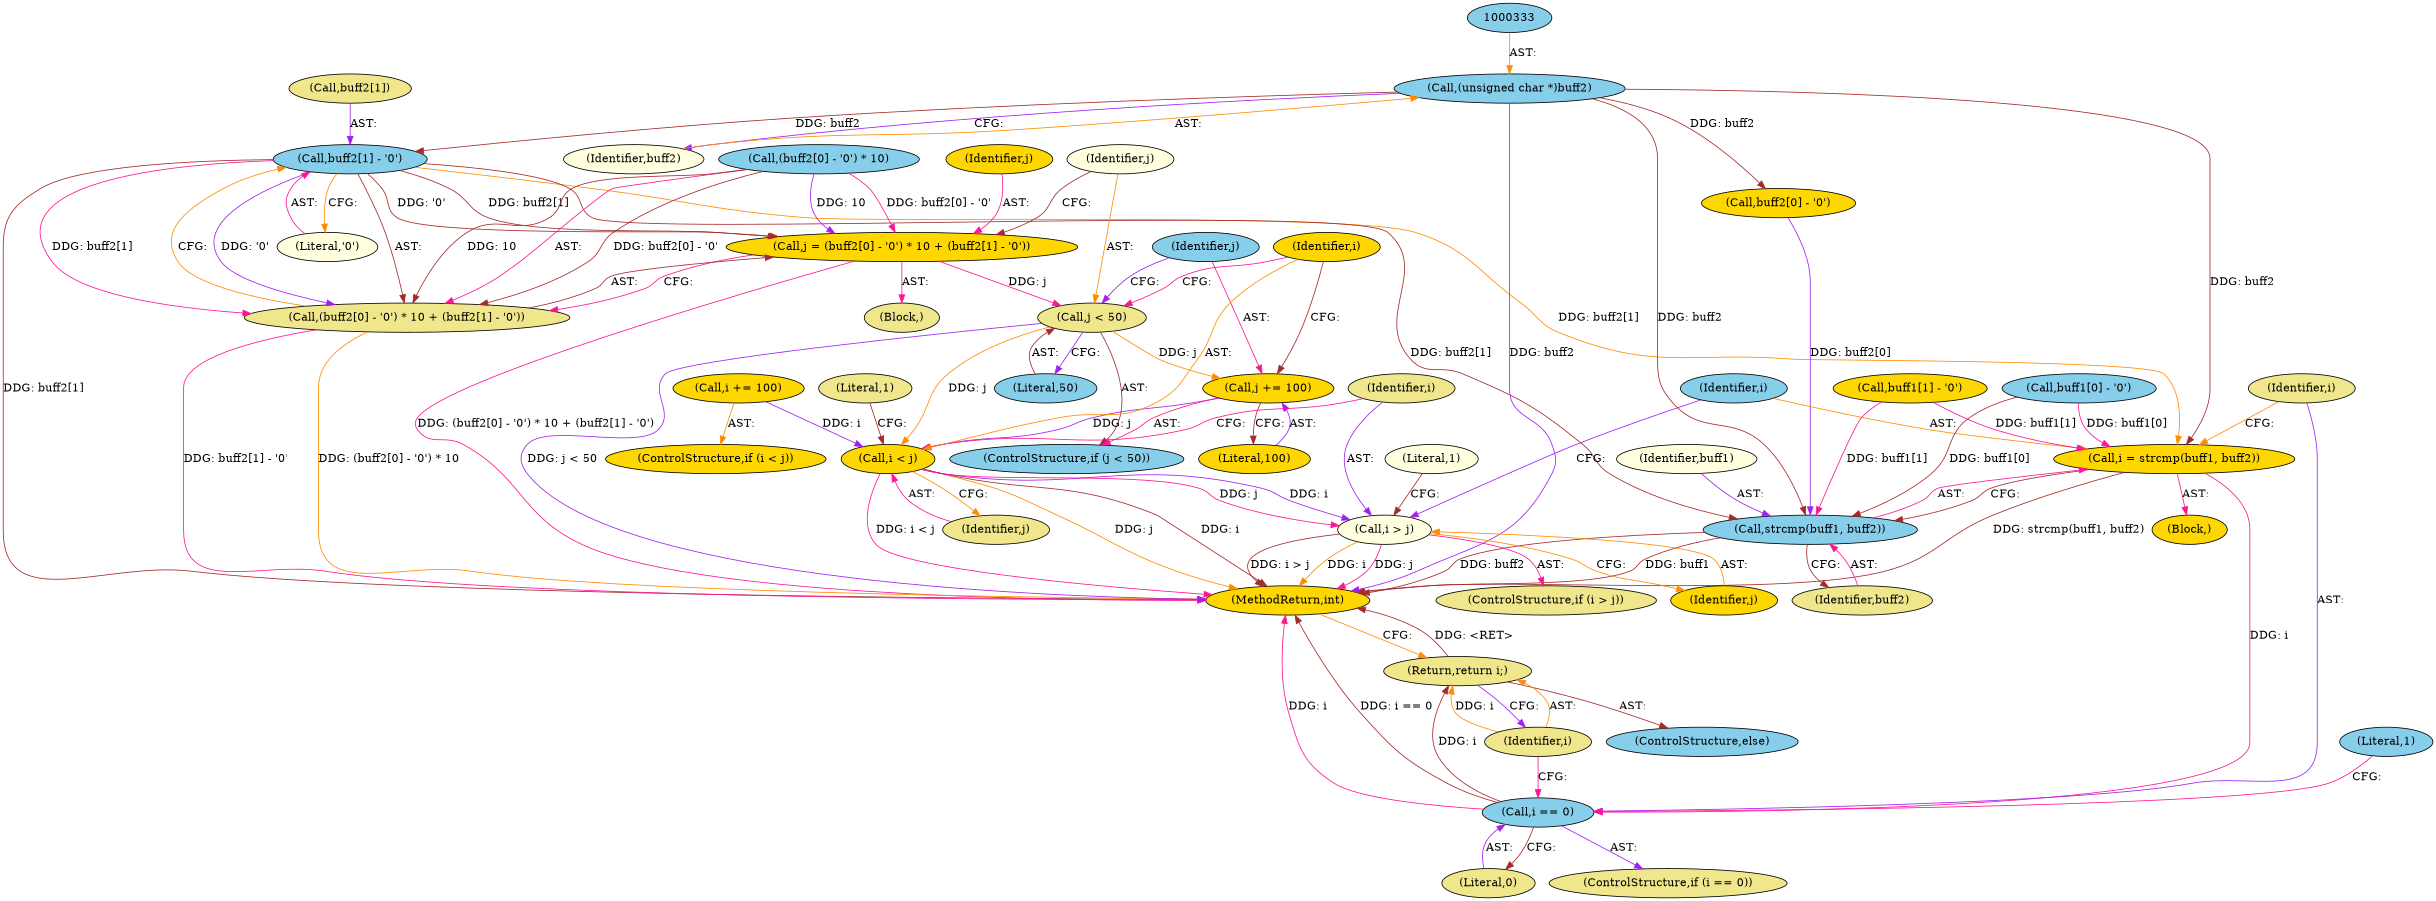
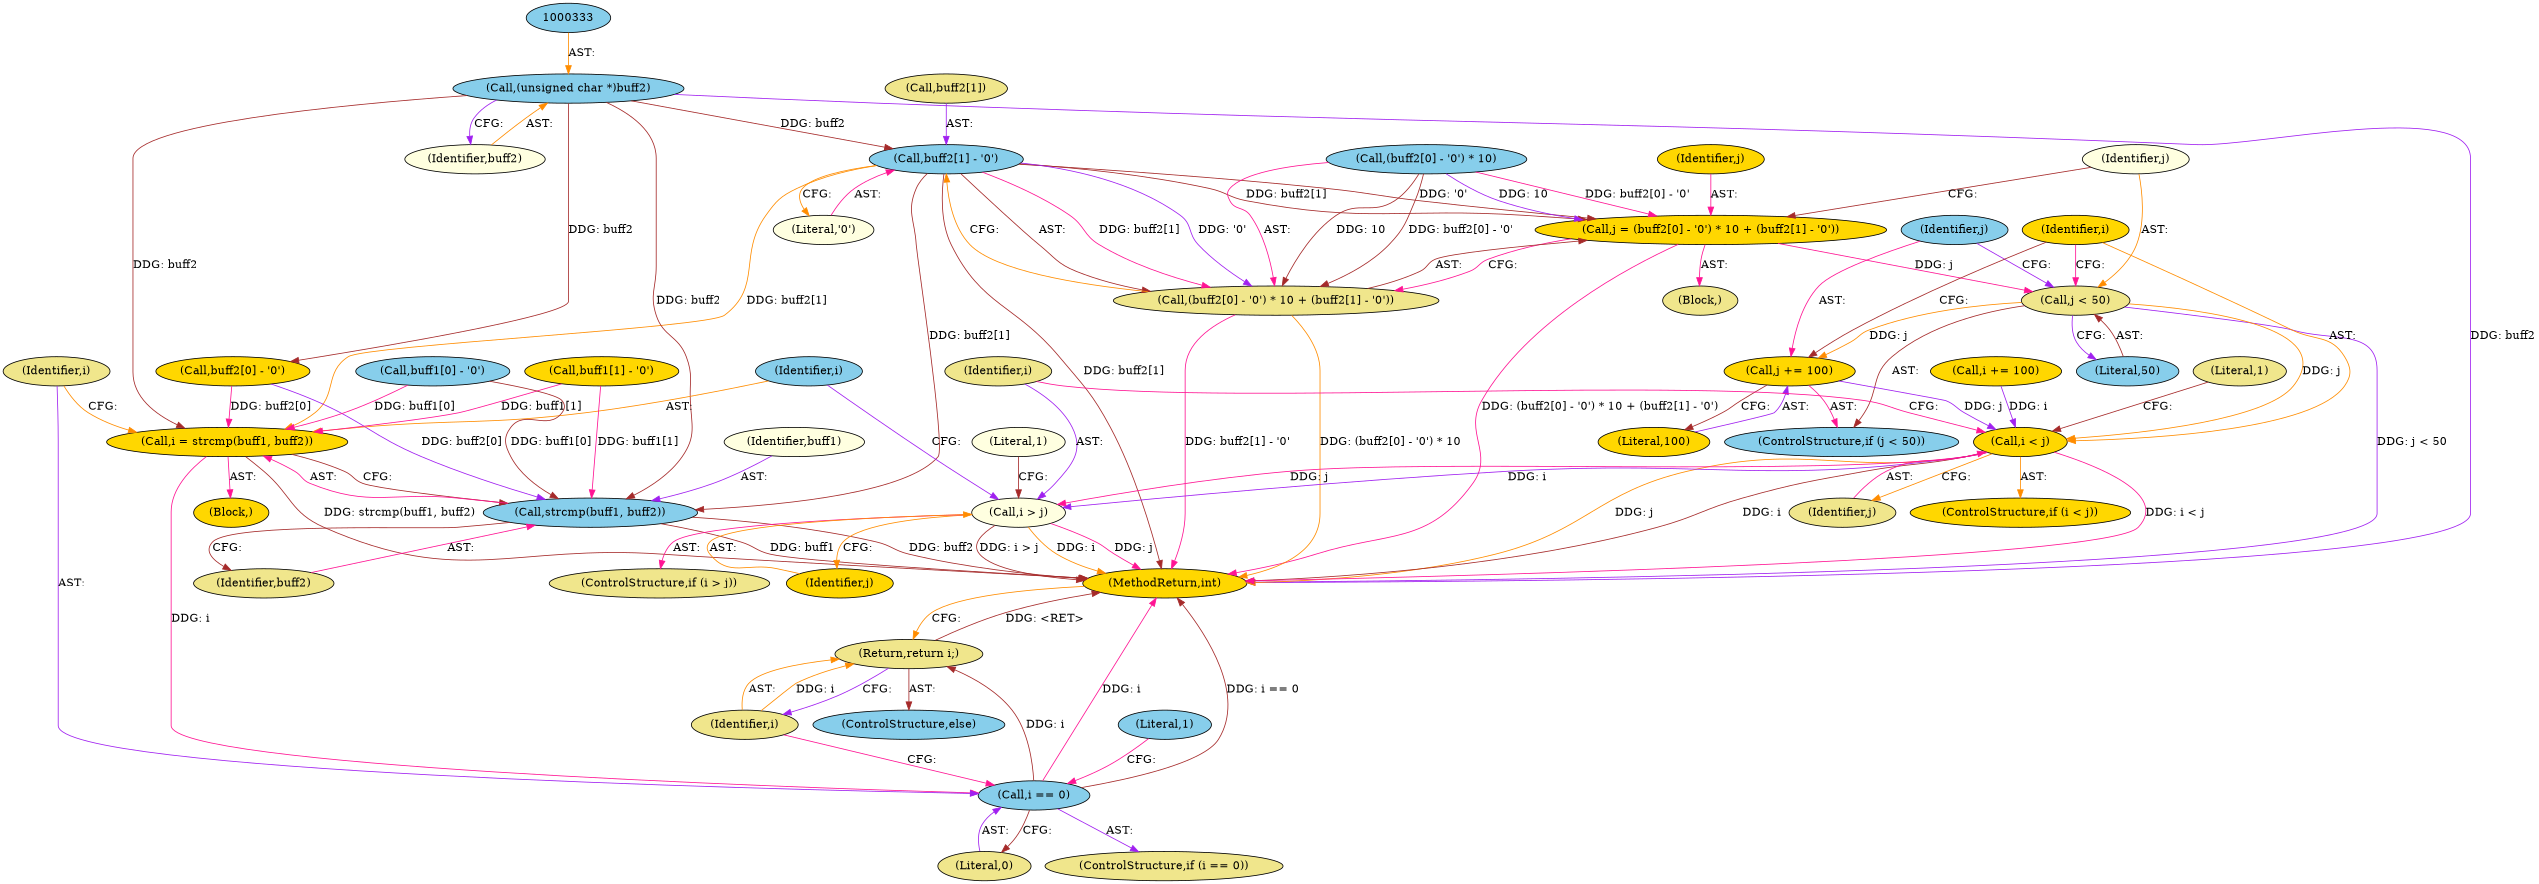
none -> (230, 403)
(728, 420) -> (2020, 473)
